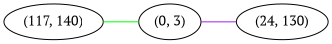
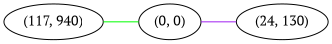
(54, 22) -> (54, 22)
(170, 22) -> (170, 22)
